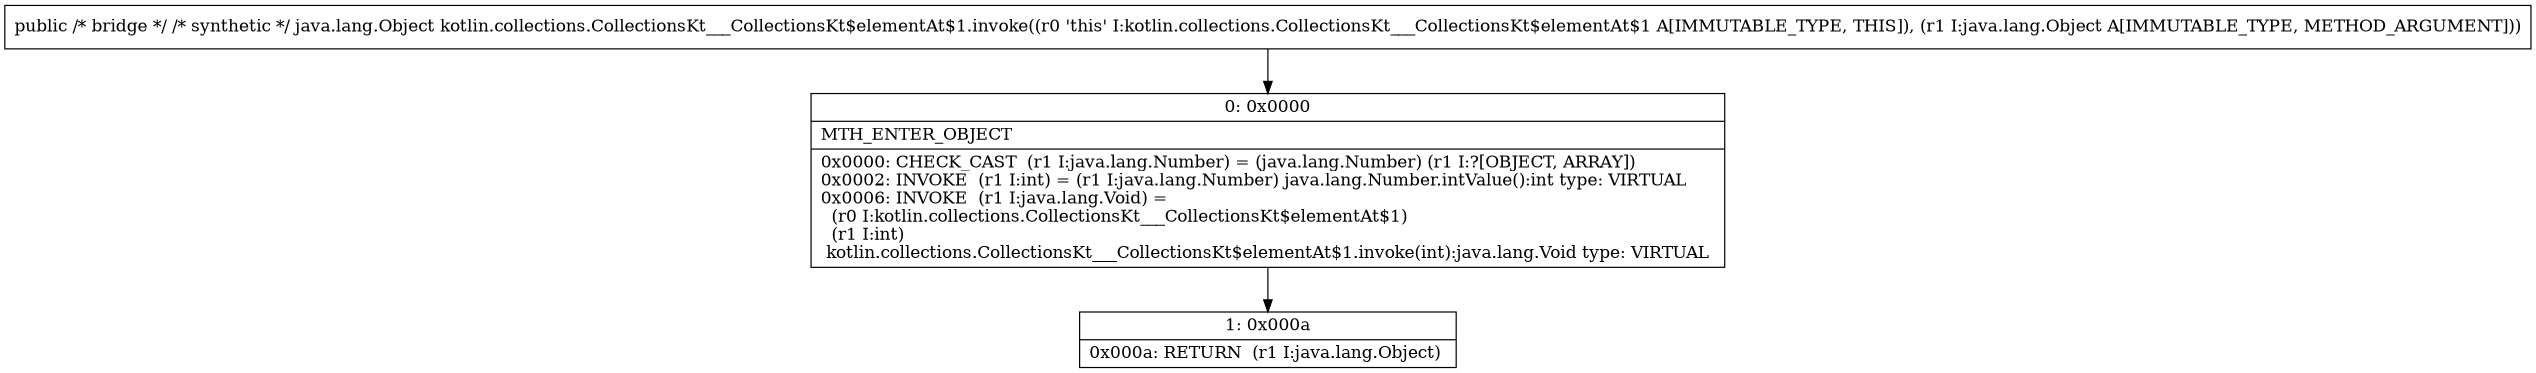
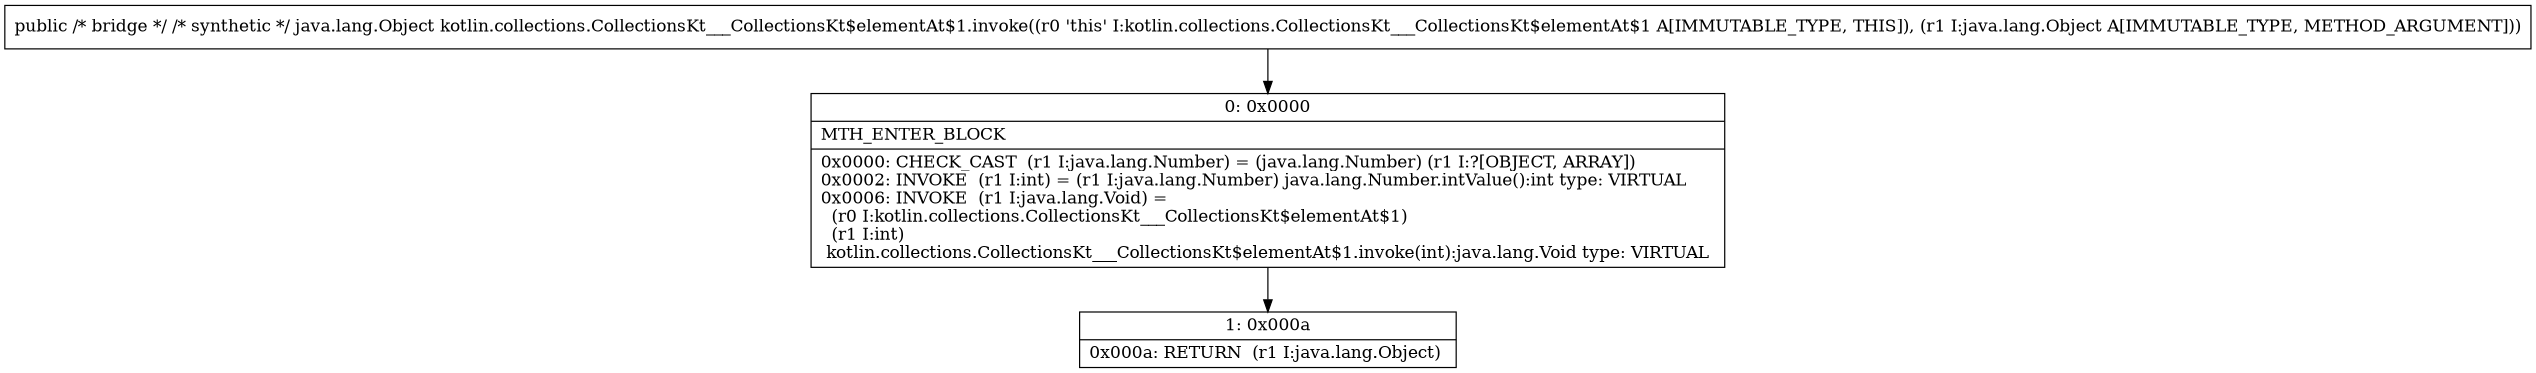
(917, 135) -> (914, 135)
